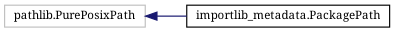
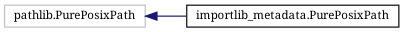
(288, 16) -> (293, 16)
